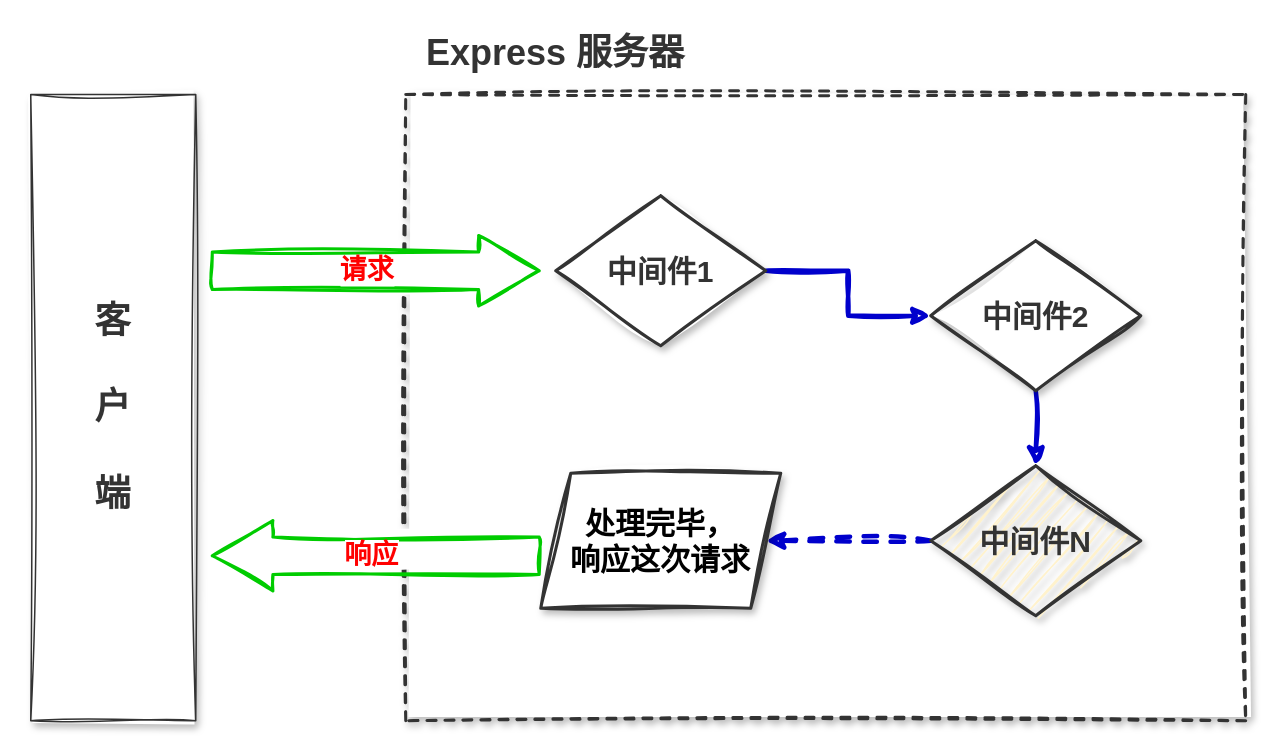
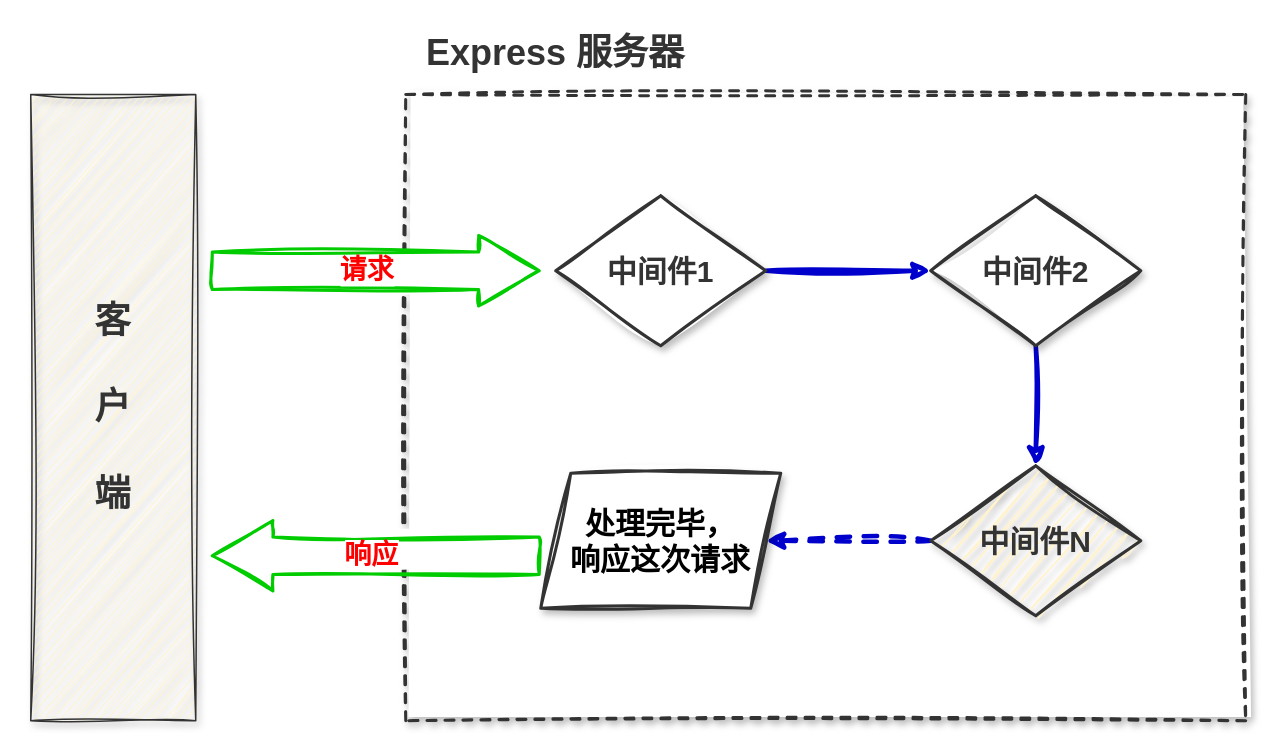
(1036, 316) -> (1036, 271)
(113, 408) -> (113, 408)
